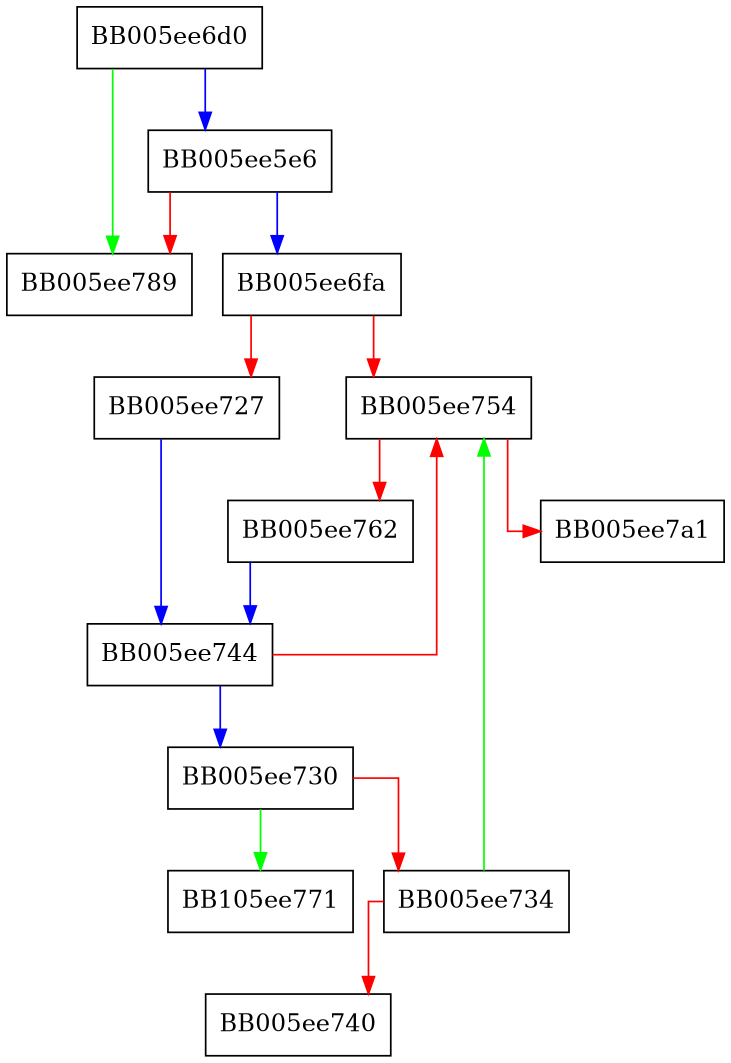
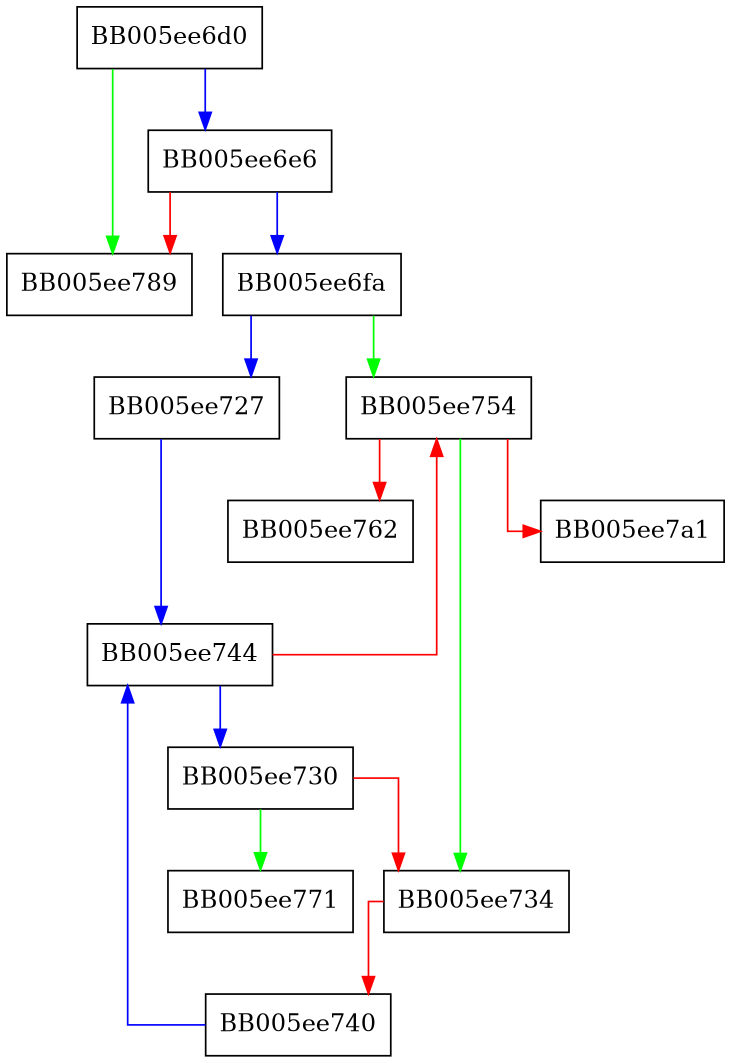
(240, 161) -> (240, 161)
(251, 337) -> (251, 337)
(374, 337) -> (374, 337)
(250, 584) -> (128, 903)
(484, 663) -> (460, 646)
(261, 902) -> (261, 902)
